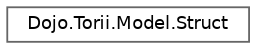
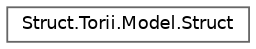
(128, 25) -> (128, 25)
